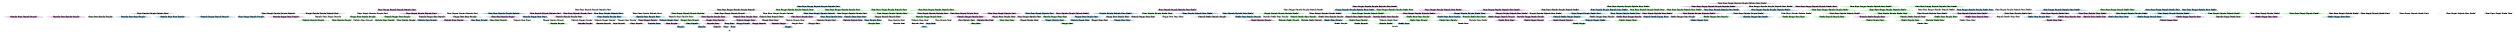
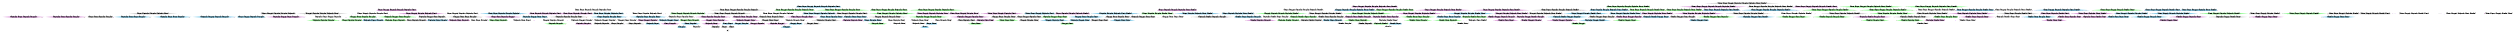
(363, 20) -> (373, 20)
(454, 20) -> (459, 20)
(479, 20) -> (479, 20)
(1935, 20) -> (1935, 20)
(797, 24) -> (796, 24)
(1386, 24) -> (1381, 24)
(702, 27) -> (697, 27)
